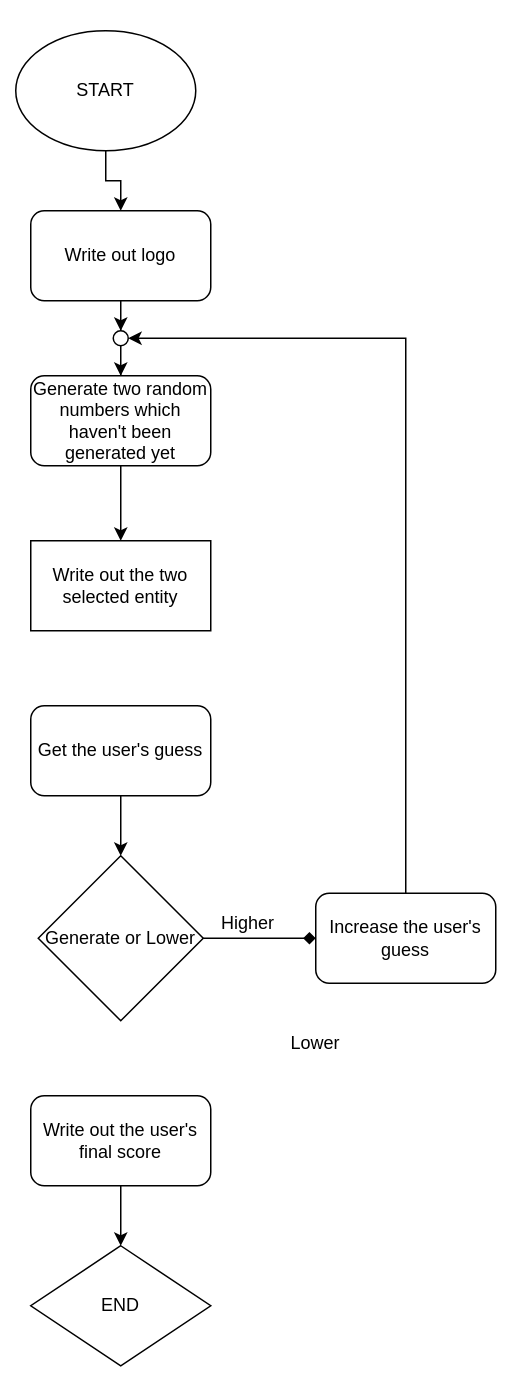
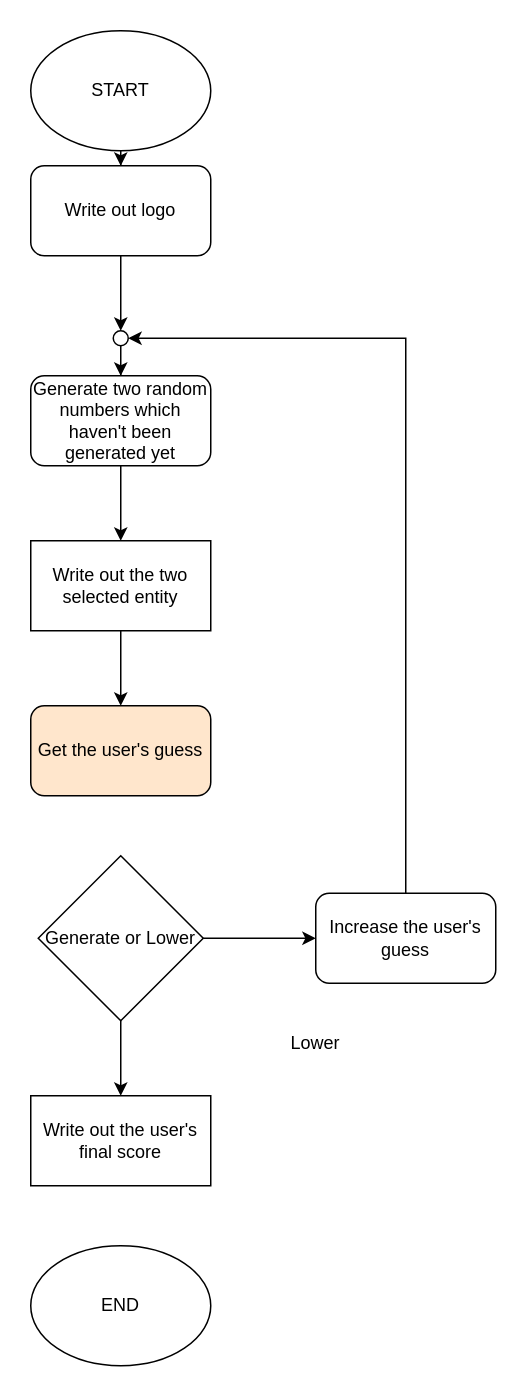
(106, 91) -> (121, 91)
(121, 256) -> (121, 211)
none -> (121, 663)
(121, 751) -> (121, 751)
(121, 821) -> none
(248, 923) -> none
(303, 938) -> (304, 938)
none -> (121, 1053)
(121, 1141) -> (121, 1141)
(121, 1211) -> none
(121, 1306) -> (121, 1306)
